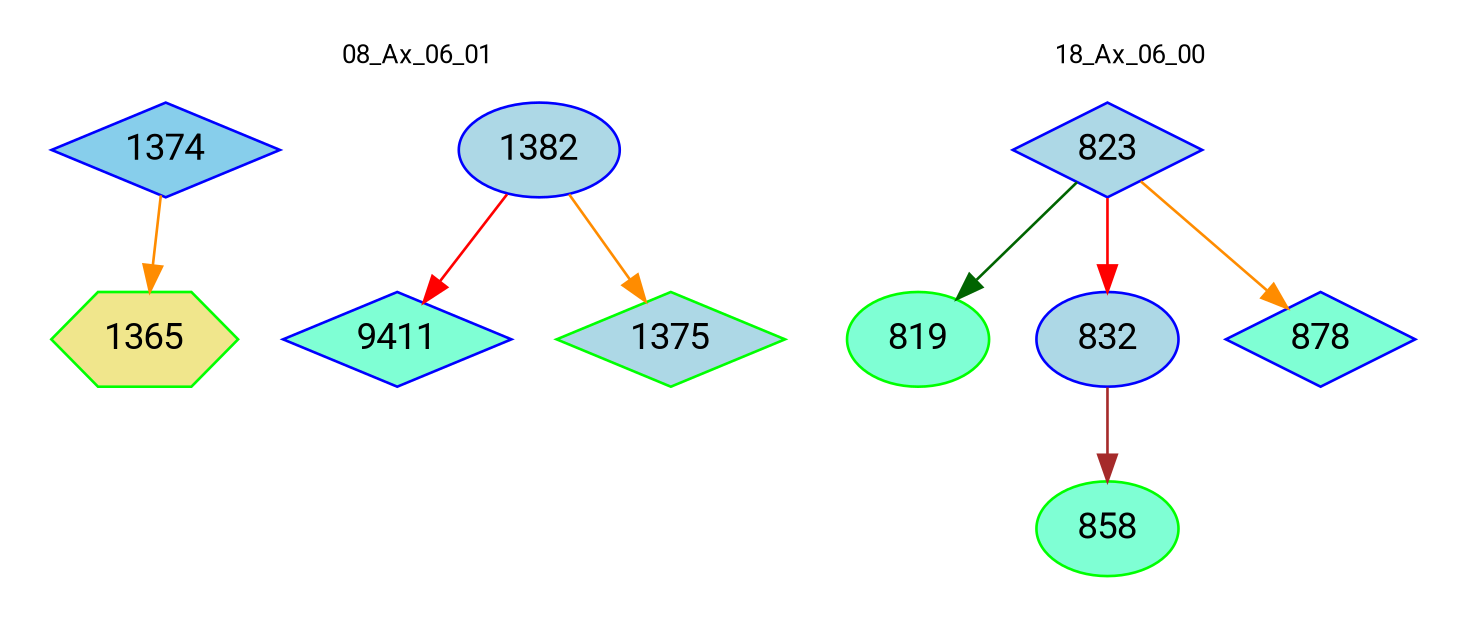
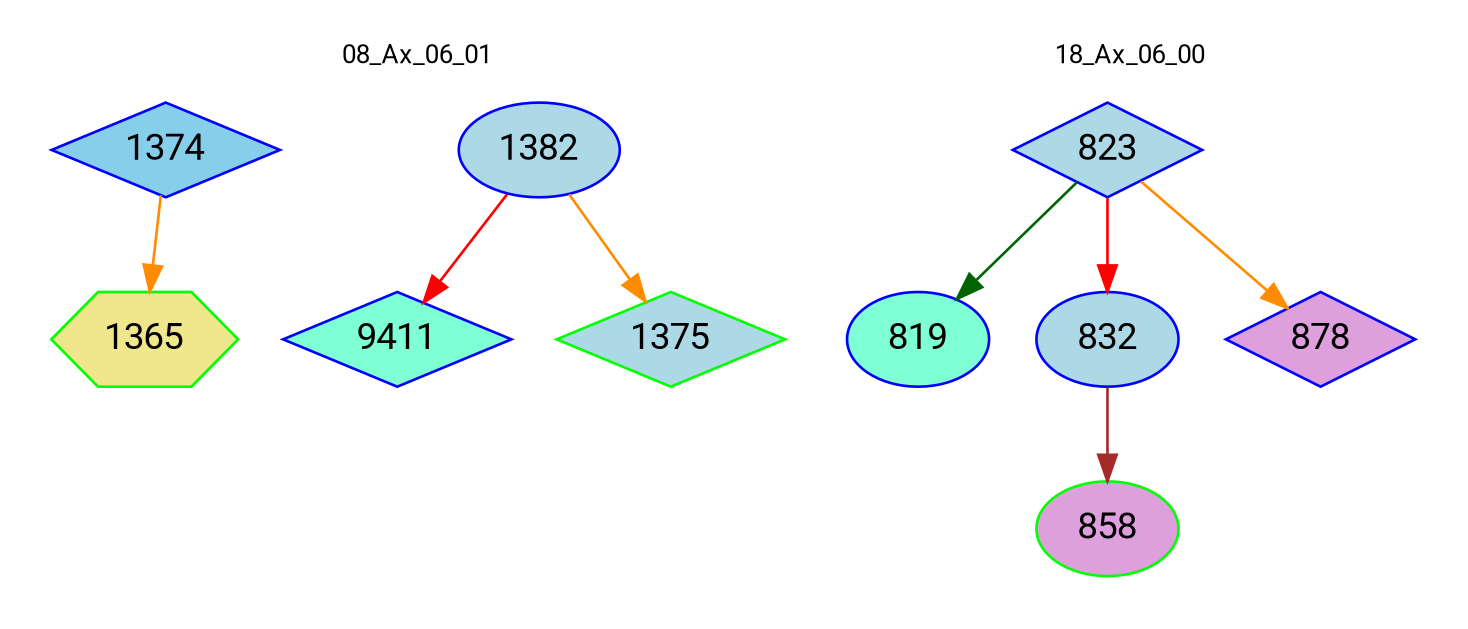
(918, 339) -> (918, 339)
(1321, 339) -> (1321, 339)
(1107, 529) -> (1107, 529)
